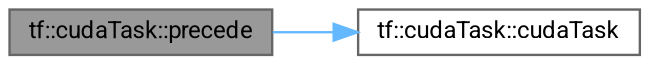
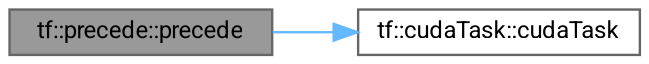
(141, 32) -> (141, 32)
